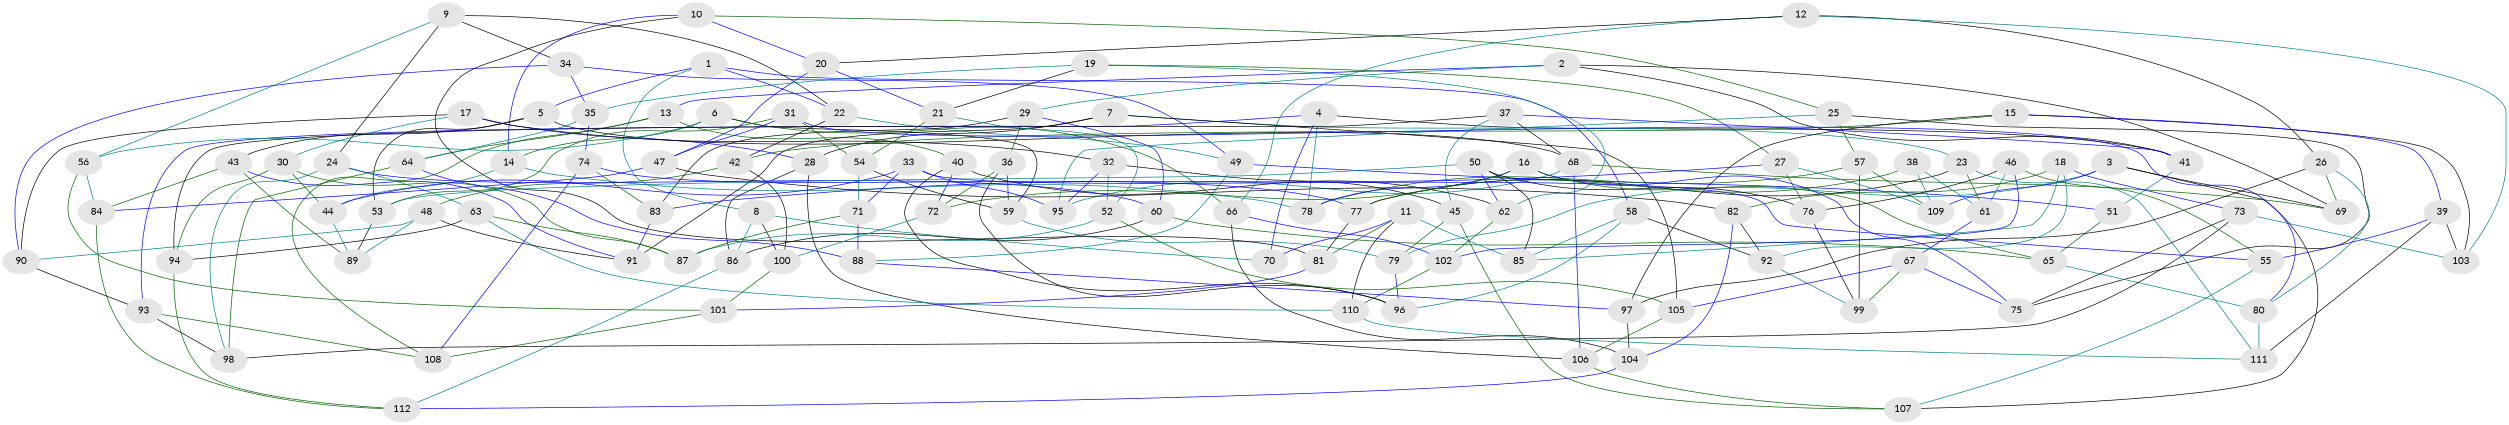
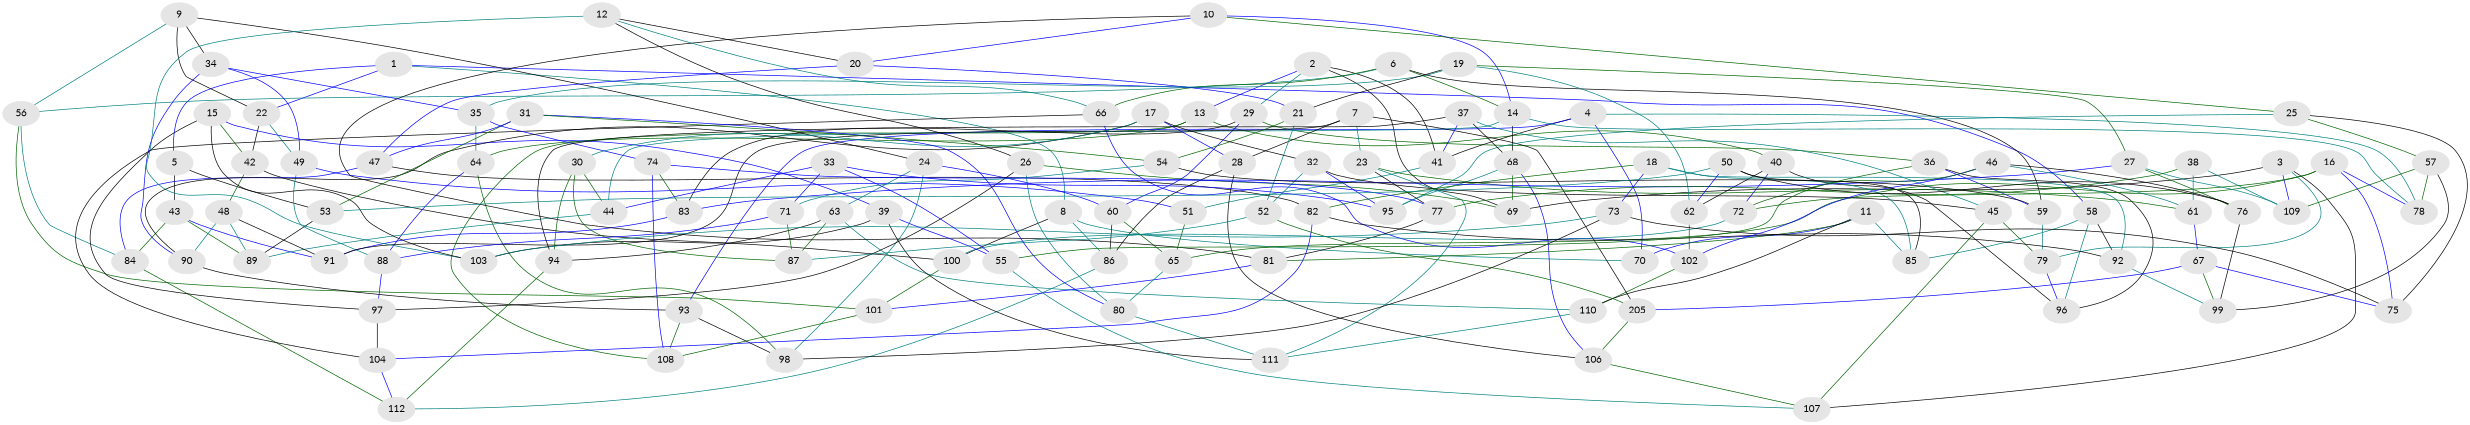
(1057, 138) -> (1513, 138)
(1676, 311) -> (1637, 311)
